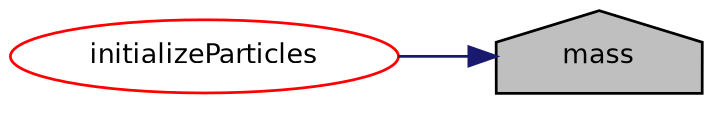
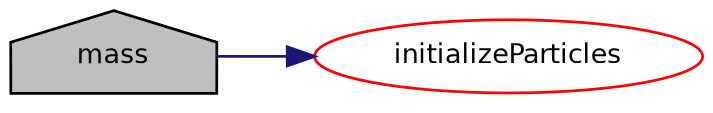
(434, 56) -> (252, 56)
